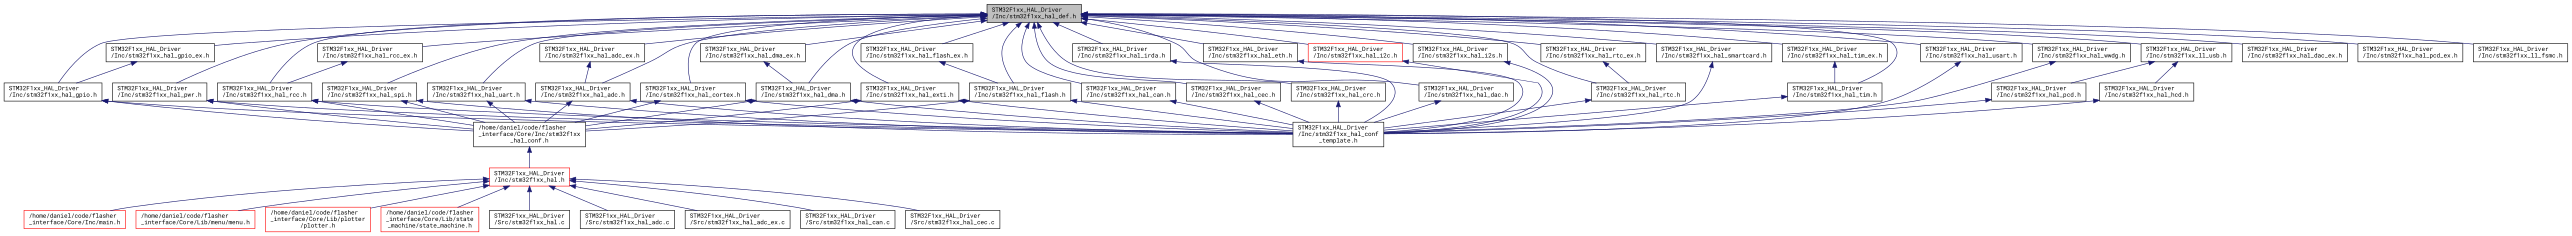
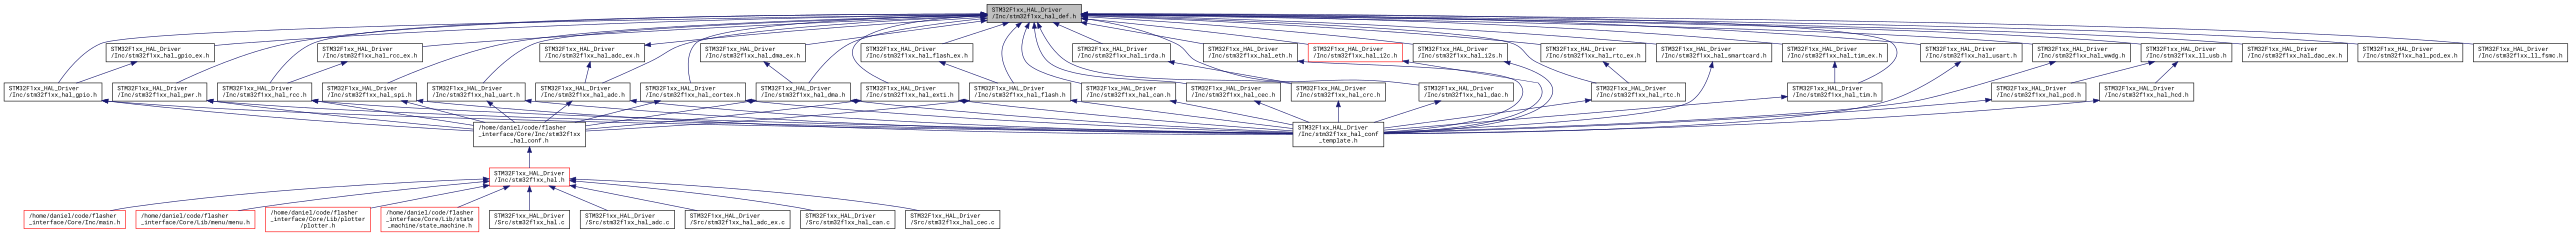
(813, 29) -> (819, 29)
(1312, 69) -> (1204, 68)
